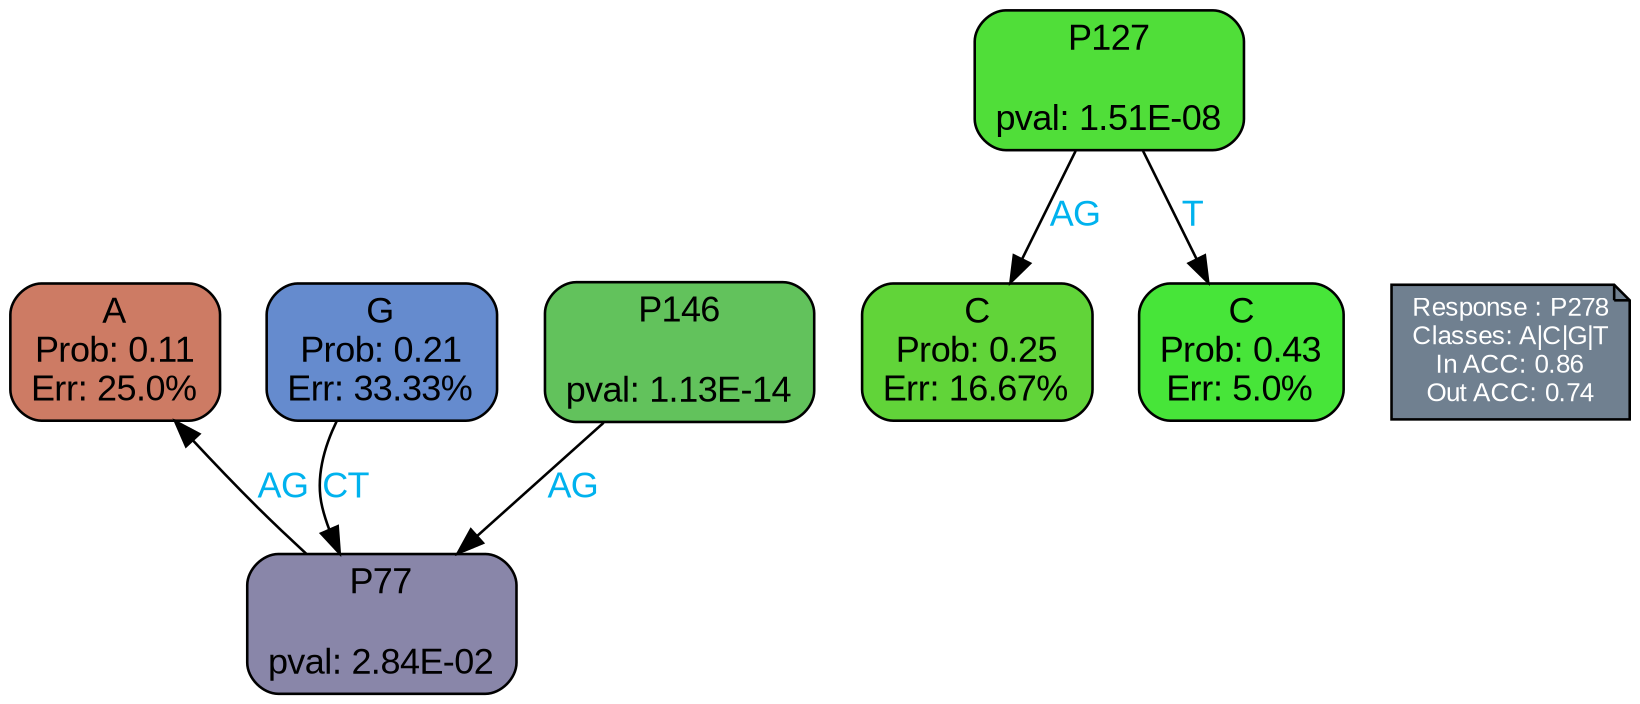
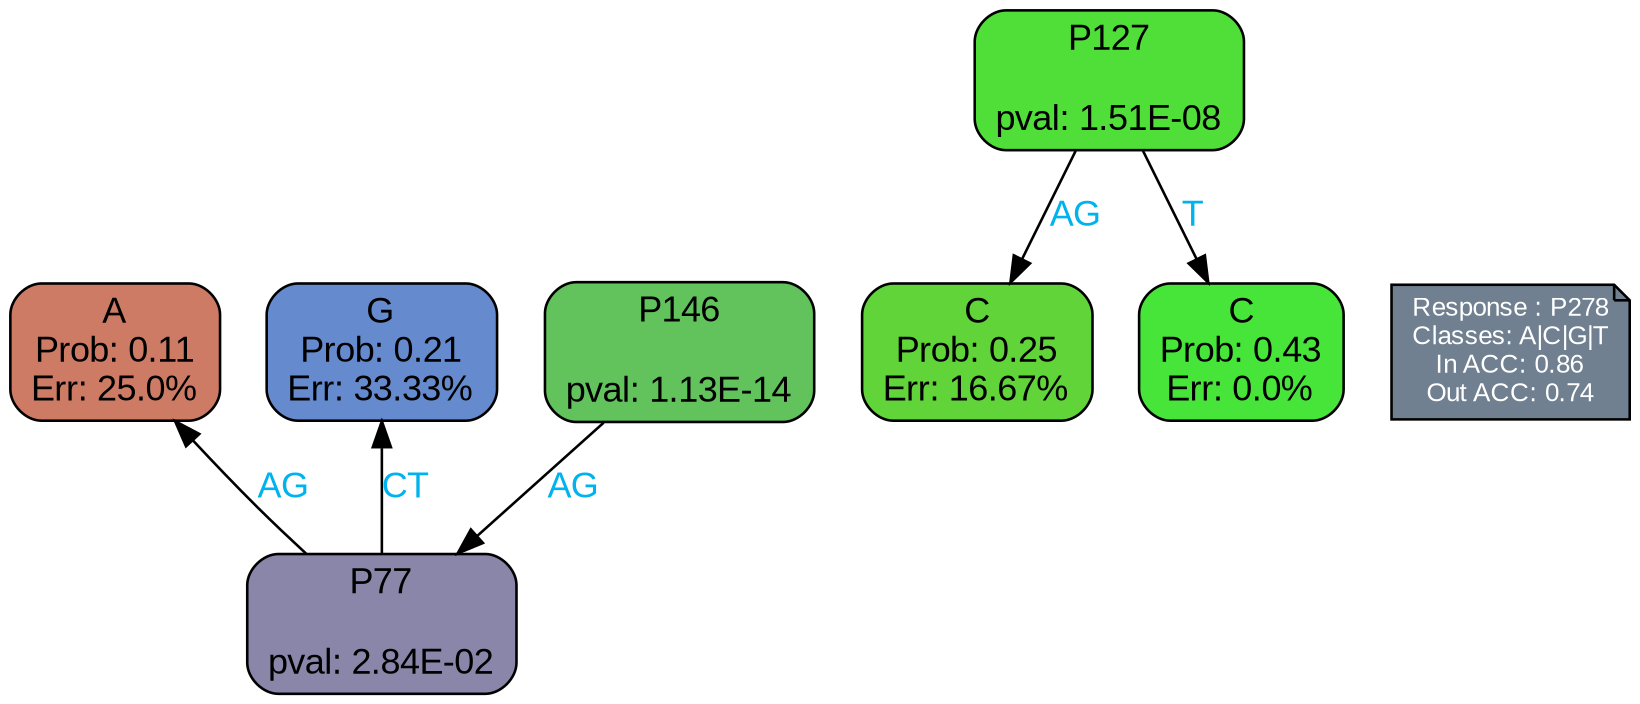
(1241, 352) -> (1241, 352)
(320, 475) -> (382, 501)
